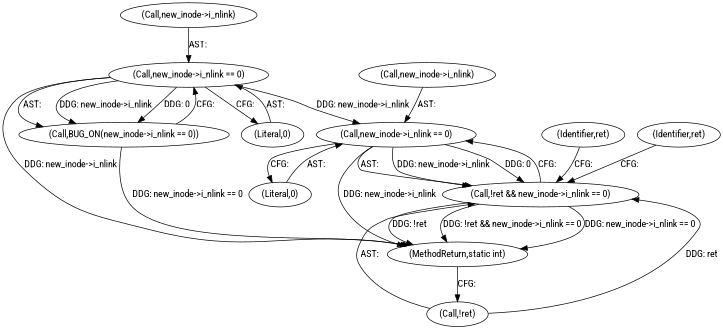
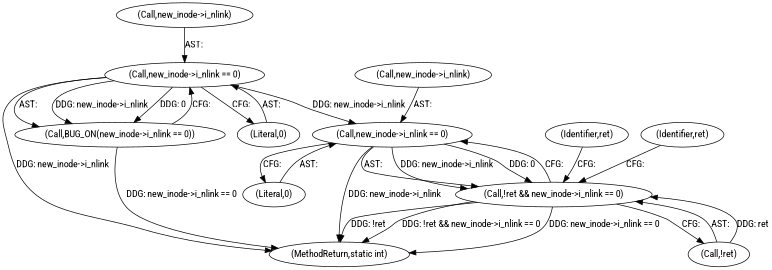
(457, 281) -> (660, 216)
